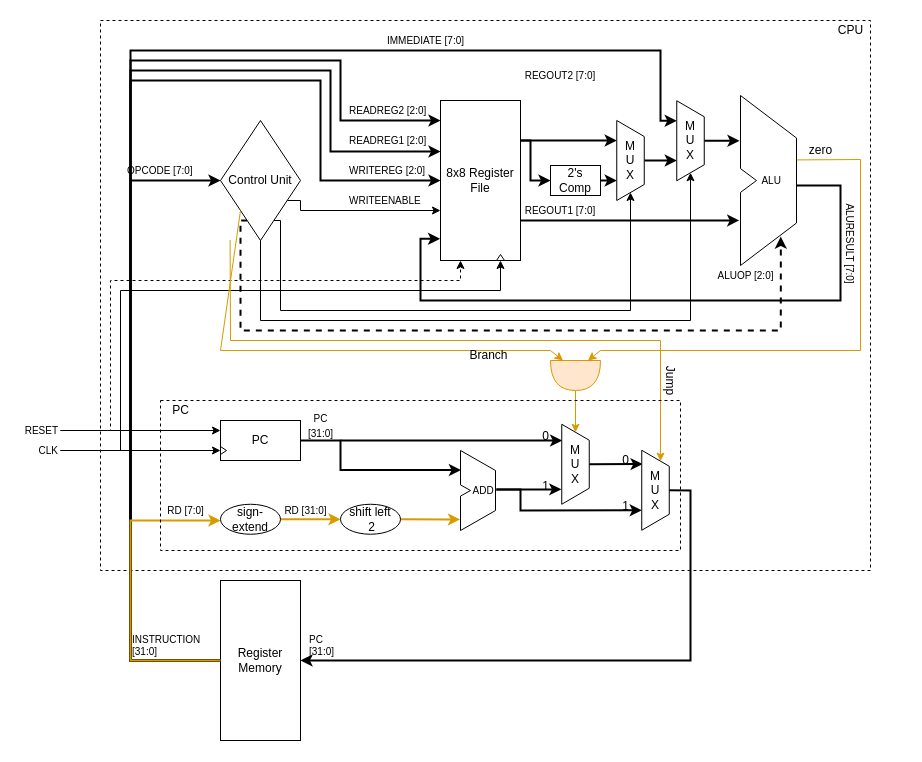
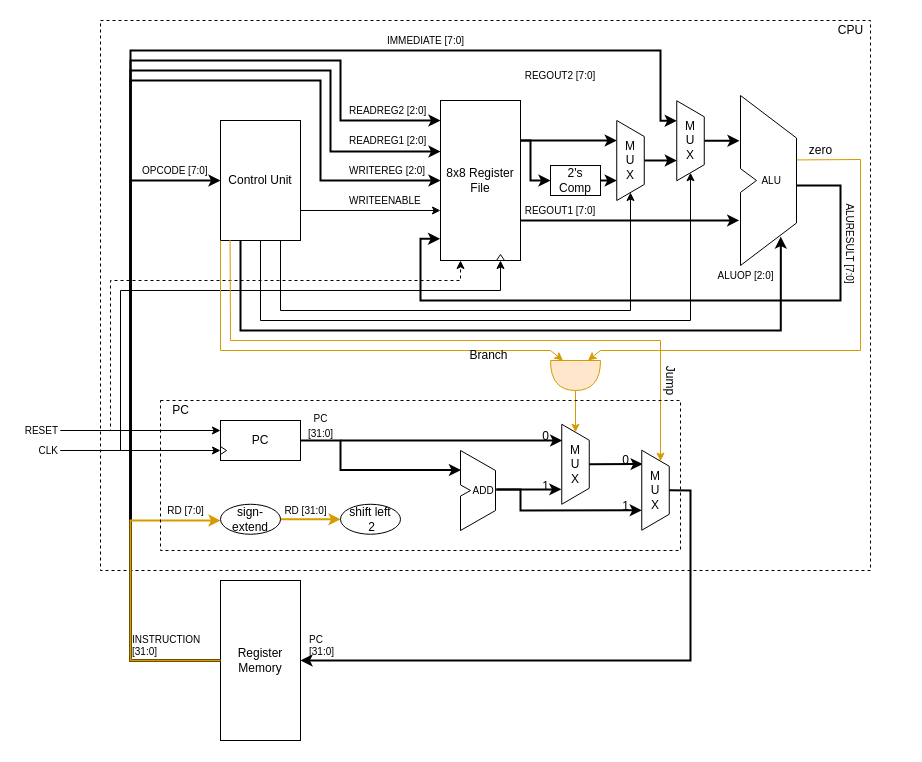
(166, 171) -> (181, 171)
(261, 181) -> (261, 181)
(495, 331) -> (508, 331)
(426, 519) -> none
